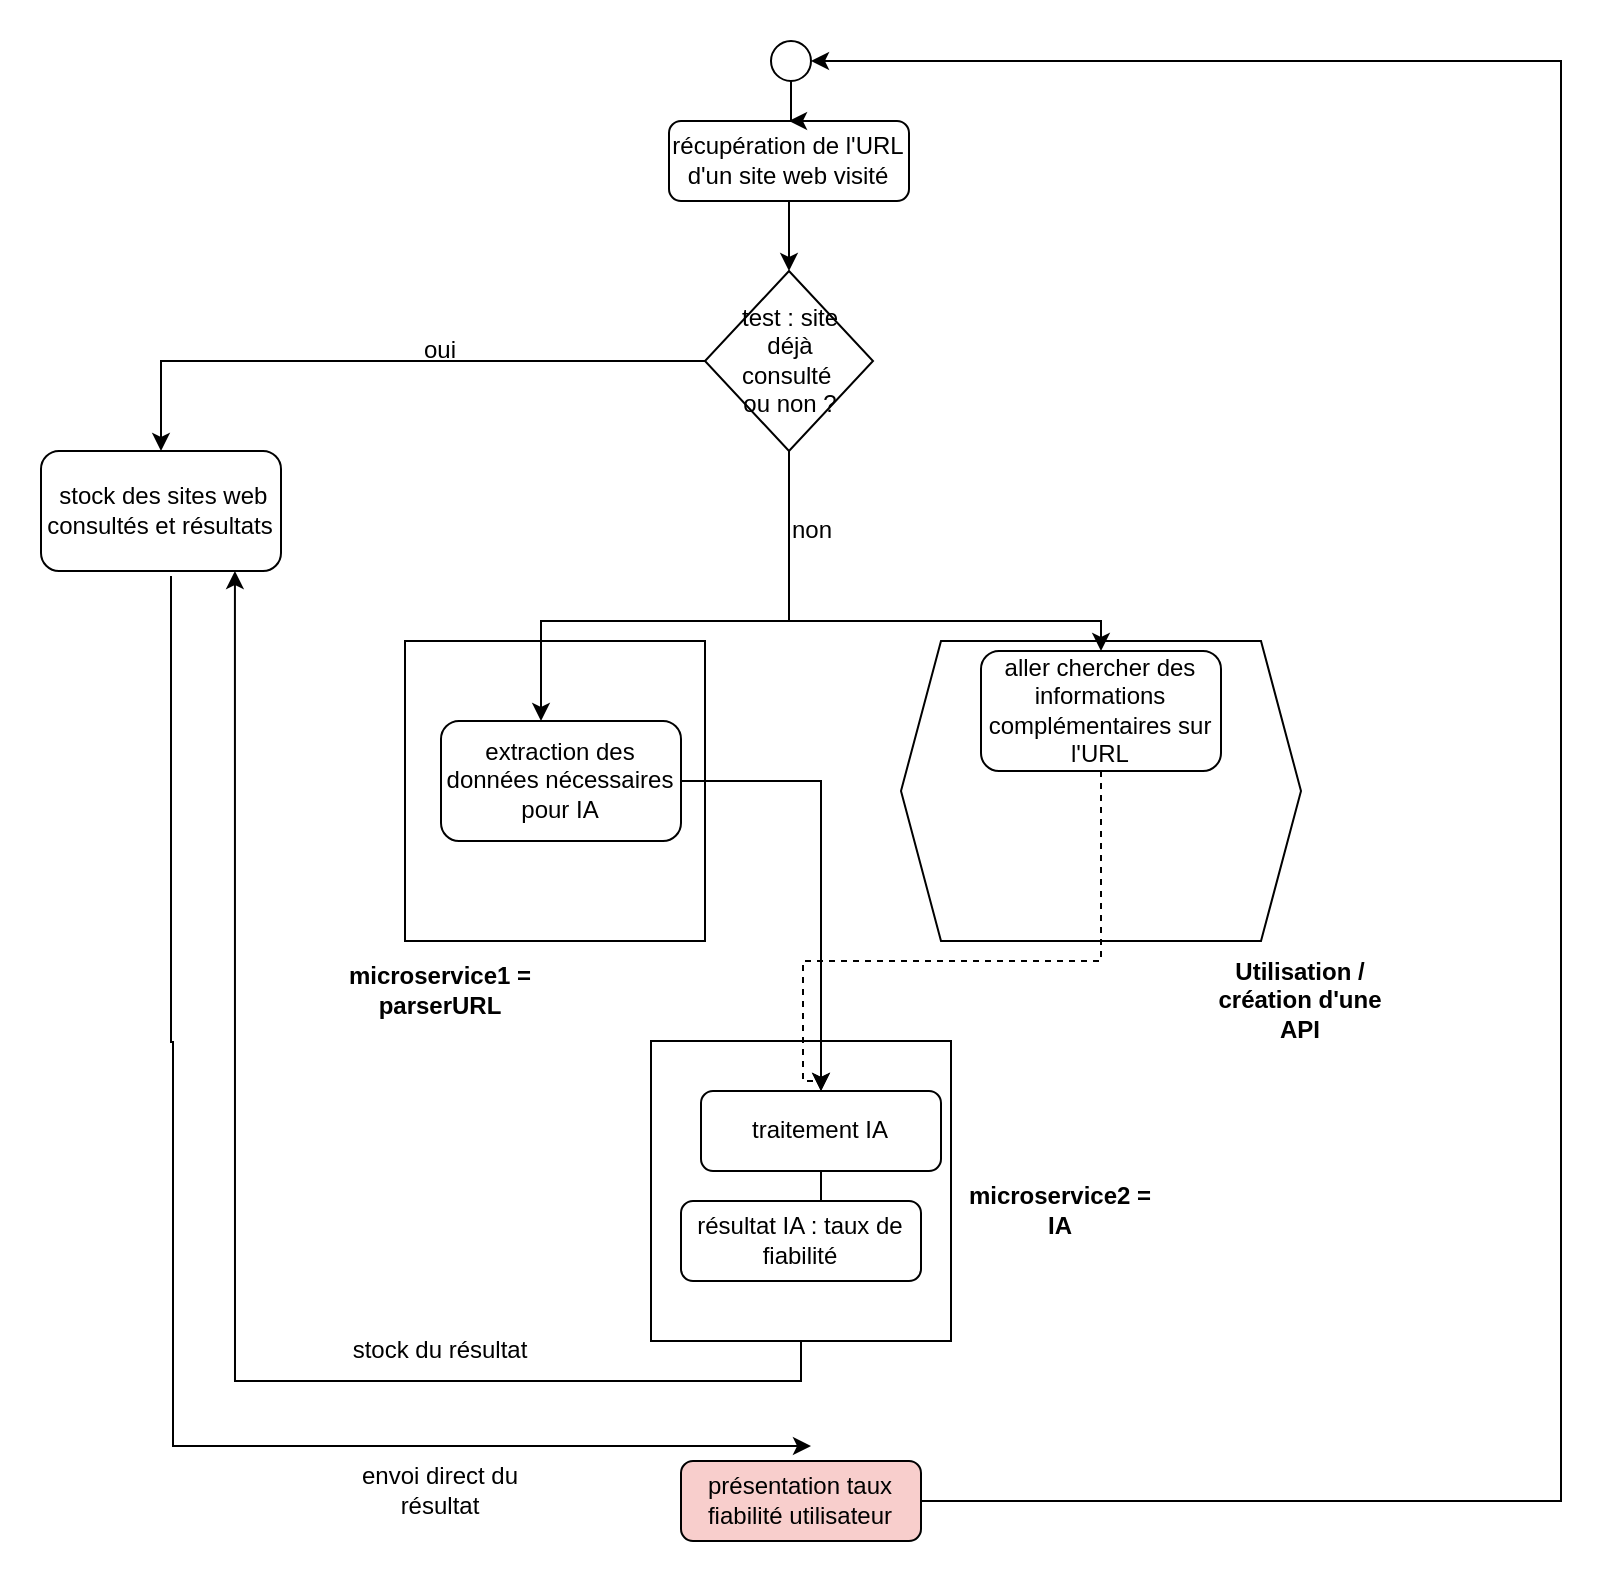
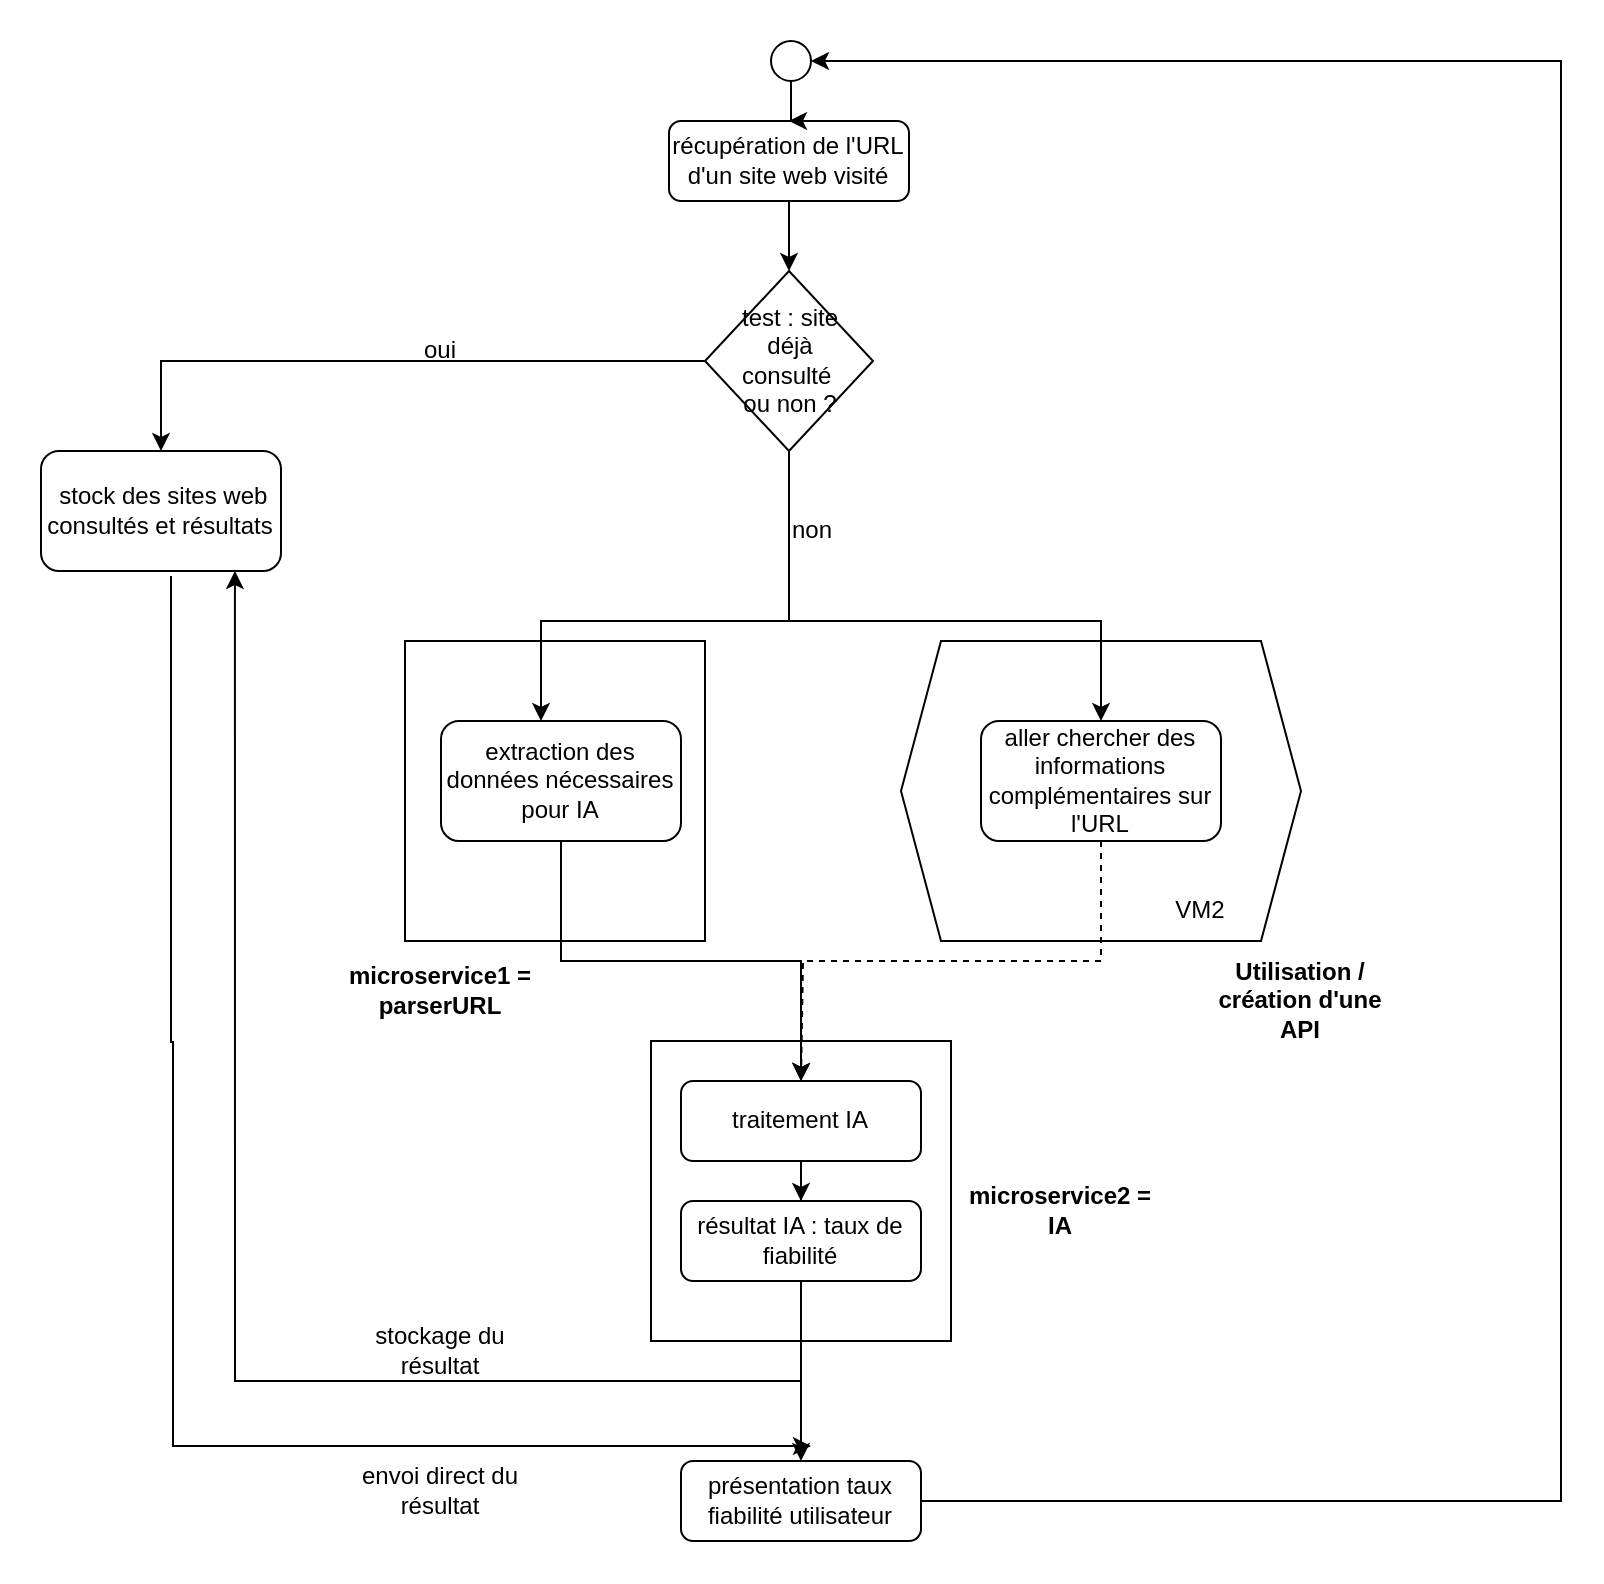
(1101, 711) -> (1101, 781)
none -> (1201, 911)
(821, 1131) -> (801, 1121)
(441, 1351) -> (441, 1351)
none -> (801, 1416)
(801, 1501) -> (801, 1501)
